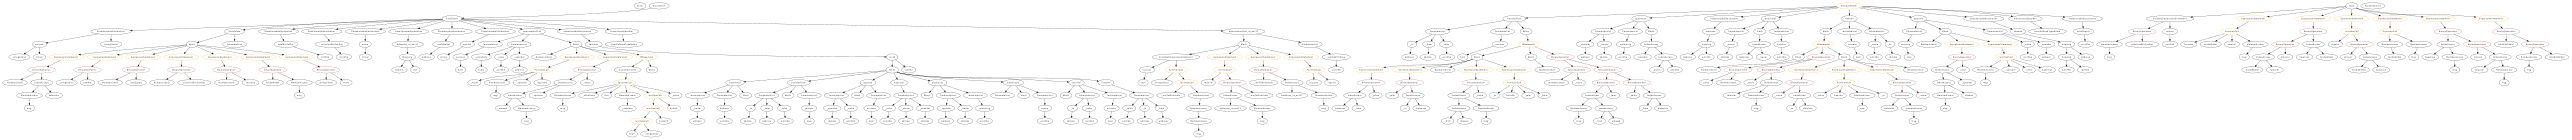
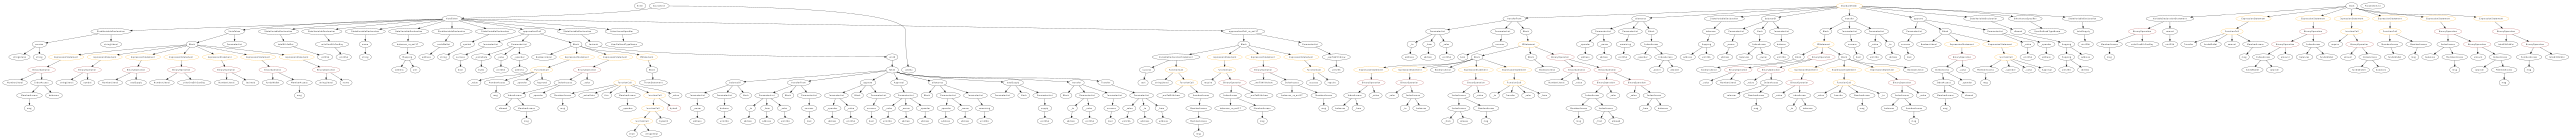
(900, 63) -> (807, 10)
(628, 70) -> none
none -> (653, 83)
